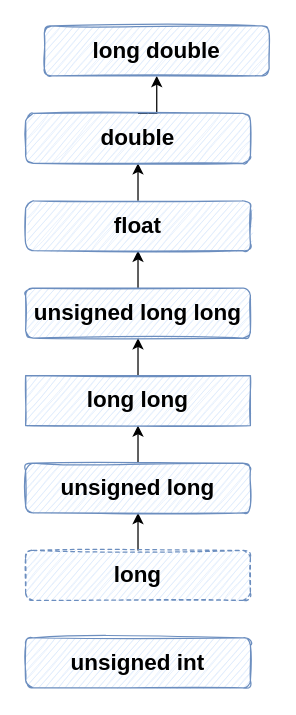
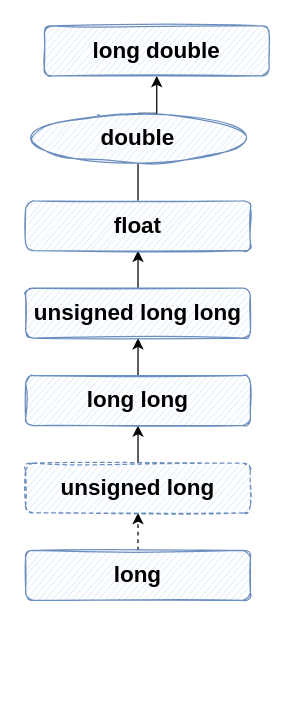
(138, 138) -> (138, 138)
(138, 173) -> (138, 169)
(138, 401) -> (138, 401)
(138, 488) -> (138, 488)
(138, 535) -> (138, 535)
(138, 576) -> (138, 576)
(138, 663) -> none
